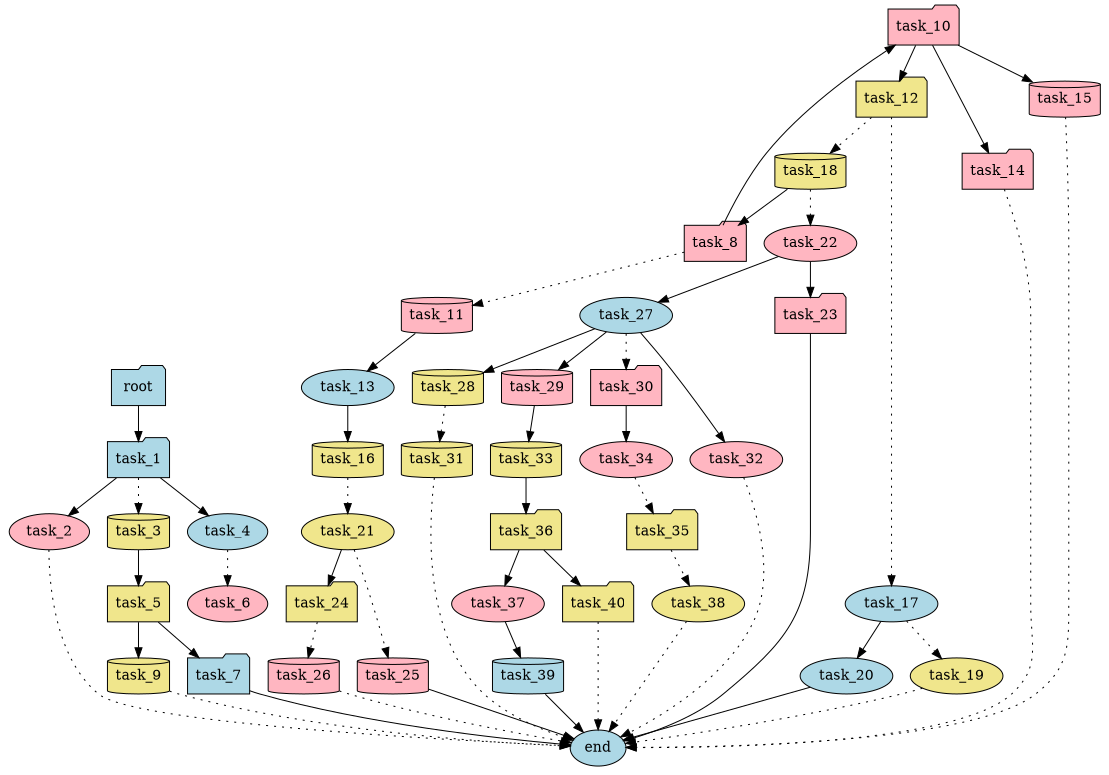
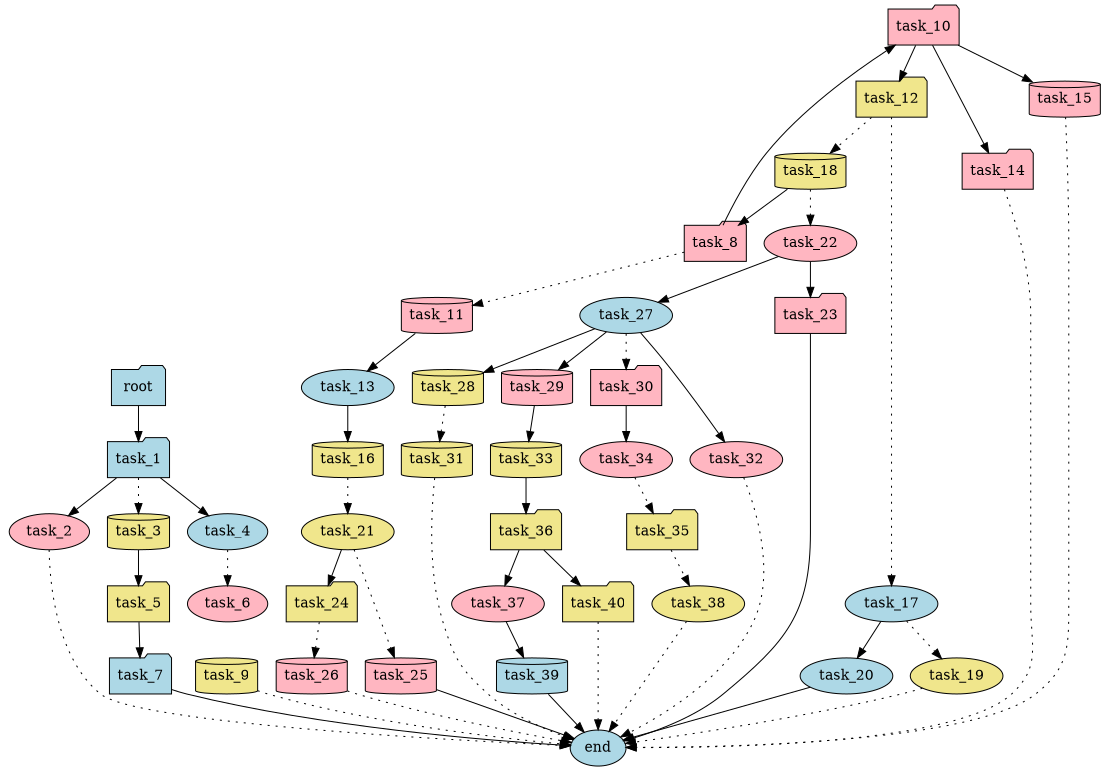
(138, 635) -> none
